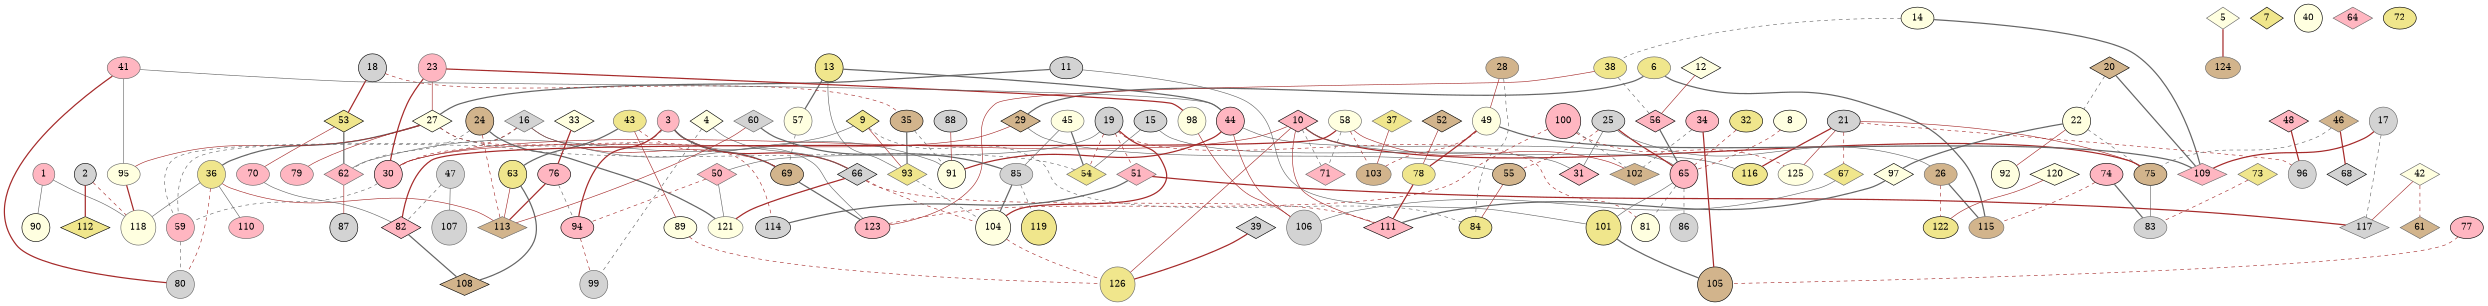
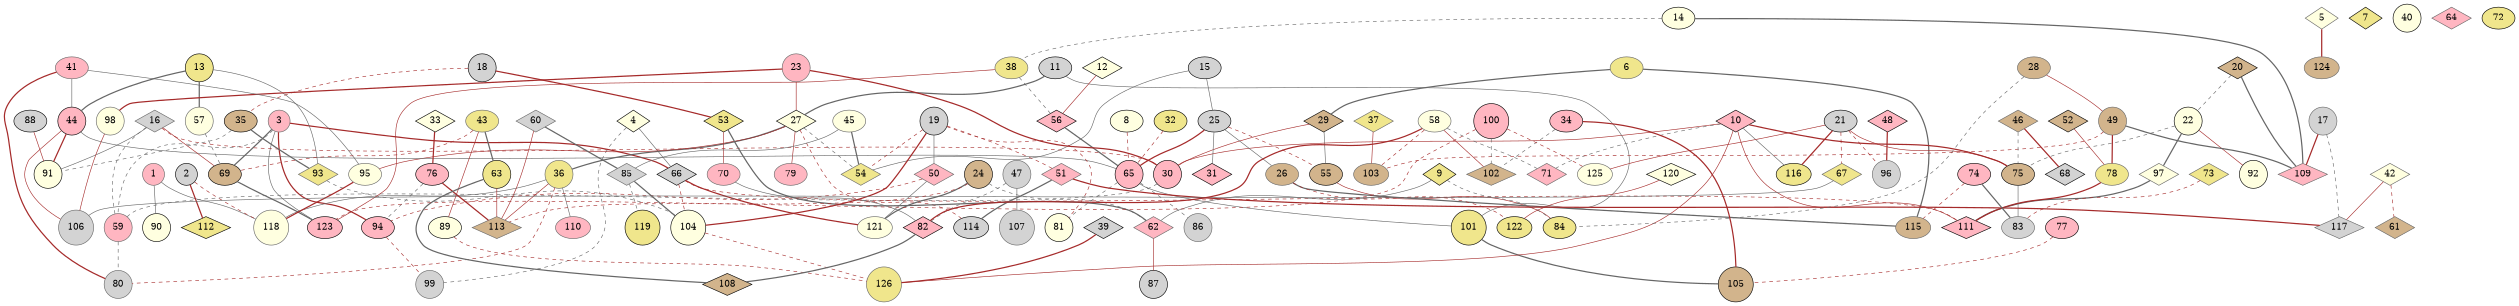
(1486, 121) -> (2113, 121)
(878, 140) -> none
(1354, 153) -> (1210, 95)
(1016, 174) -> (627, 174)
(1894, 174) -> (2159, 174)
